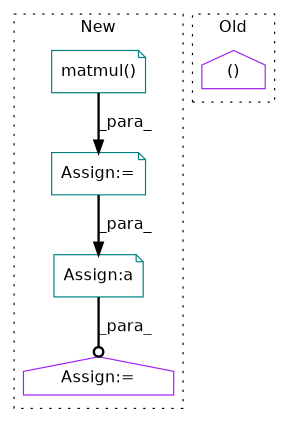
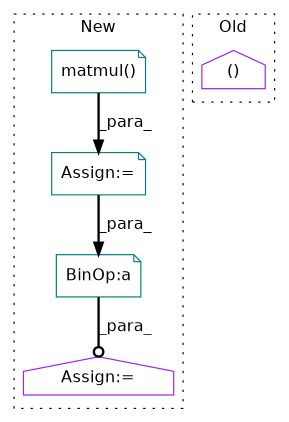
(99, 276) -> (99, 276)
